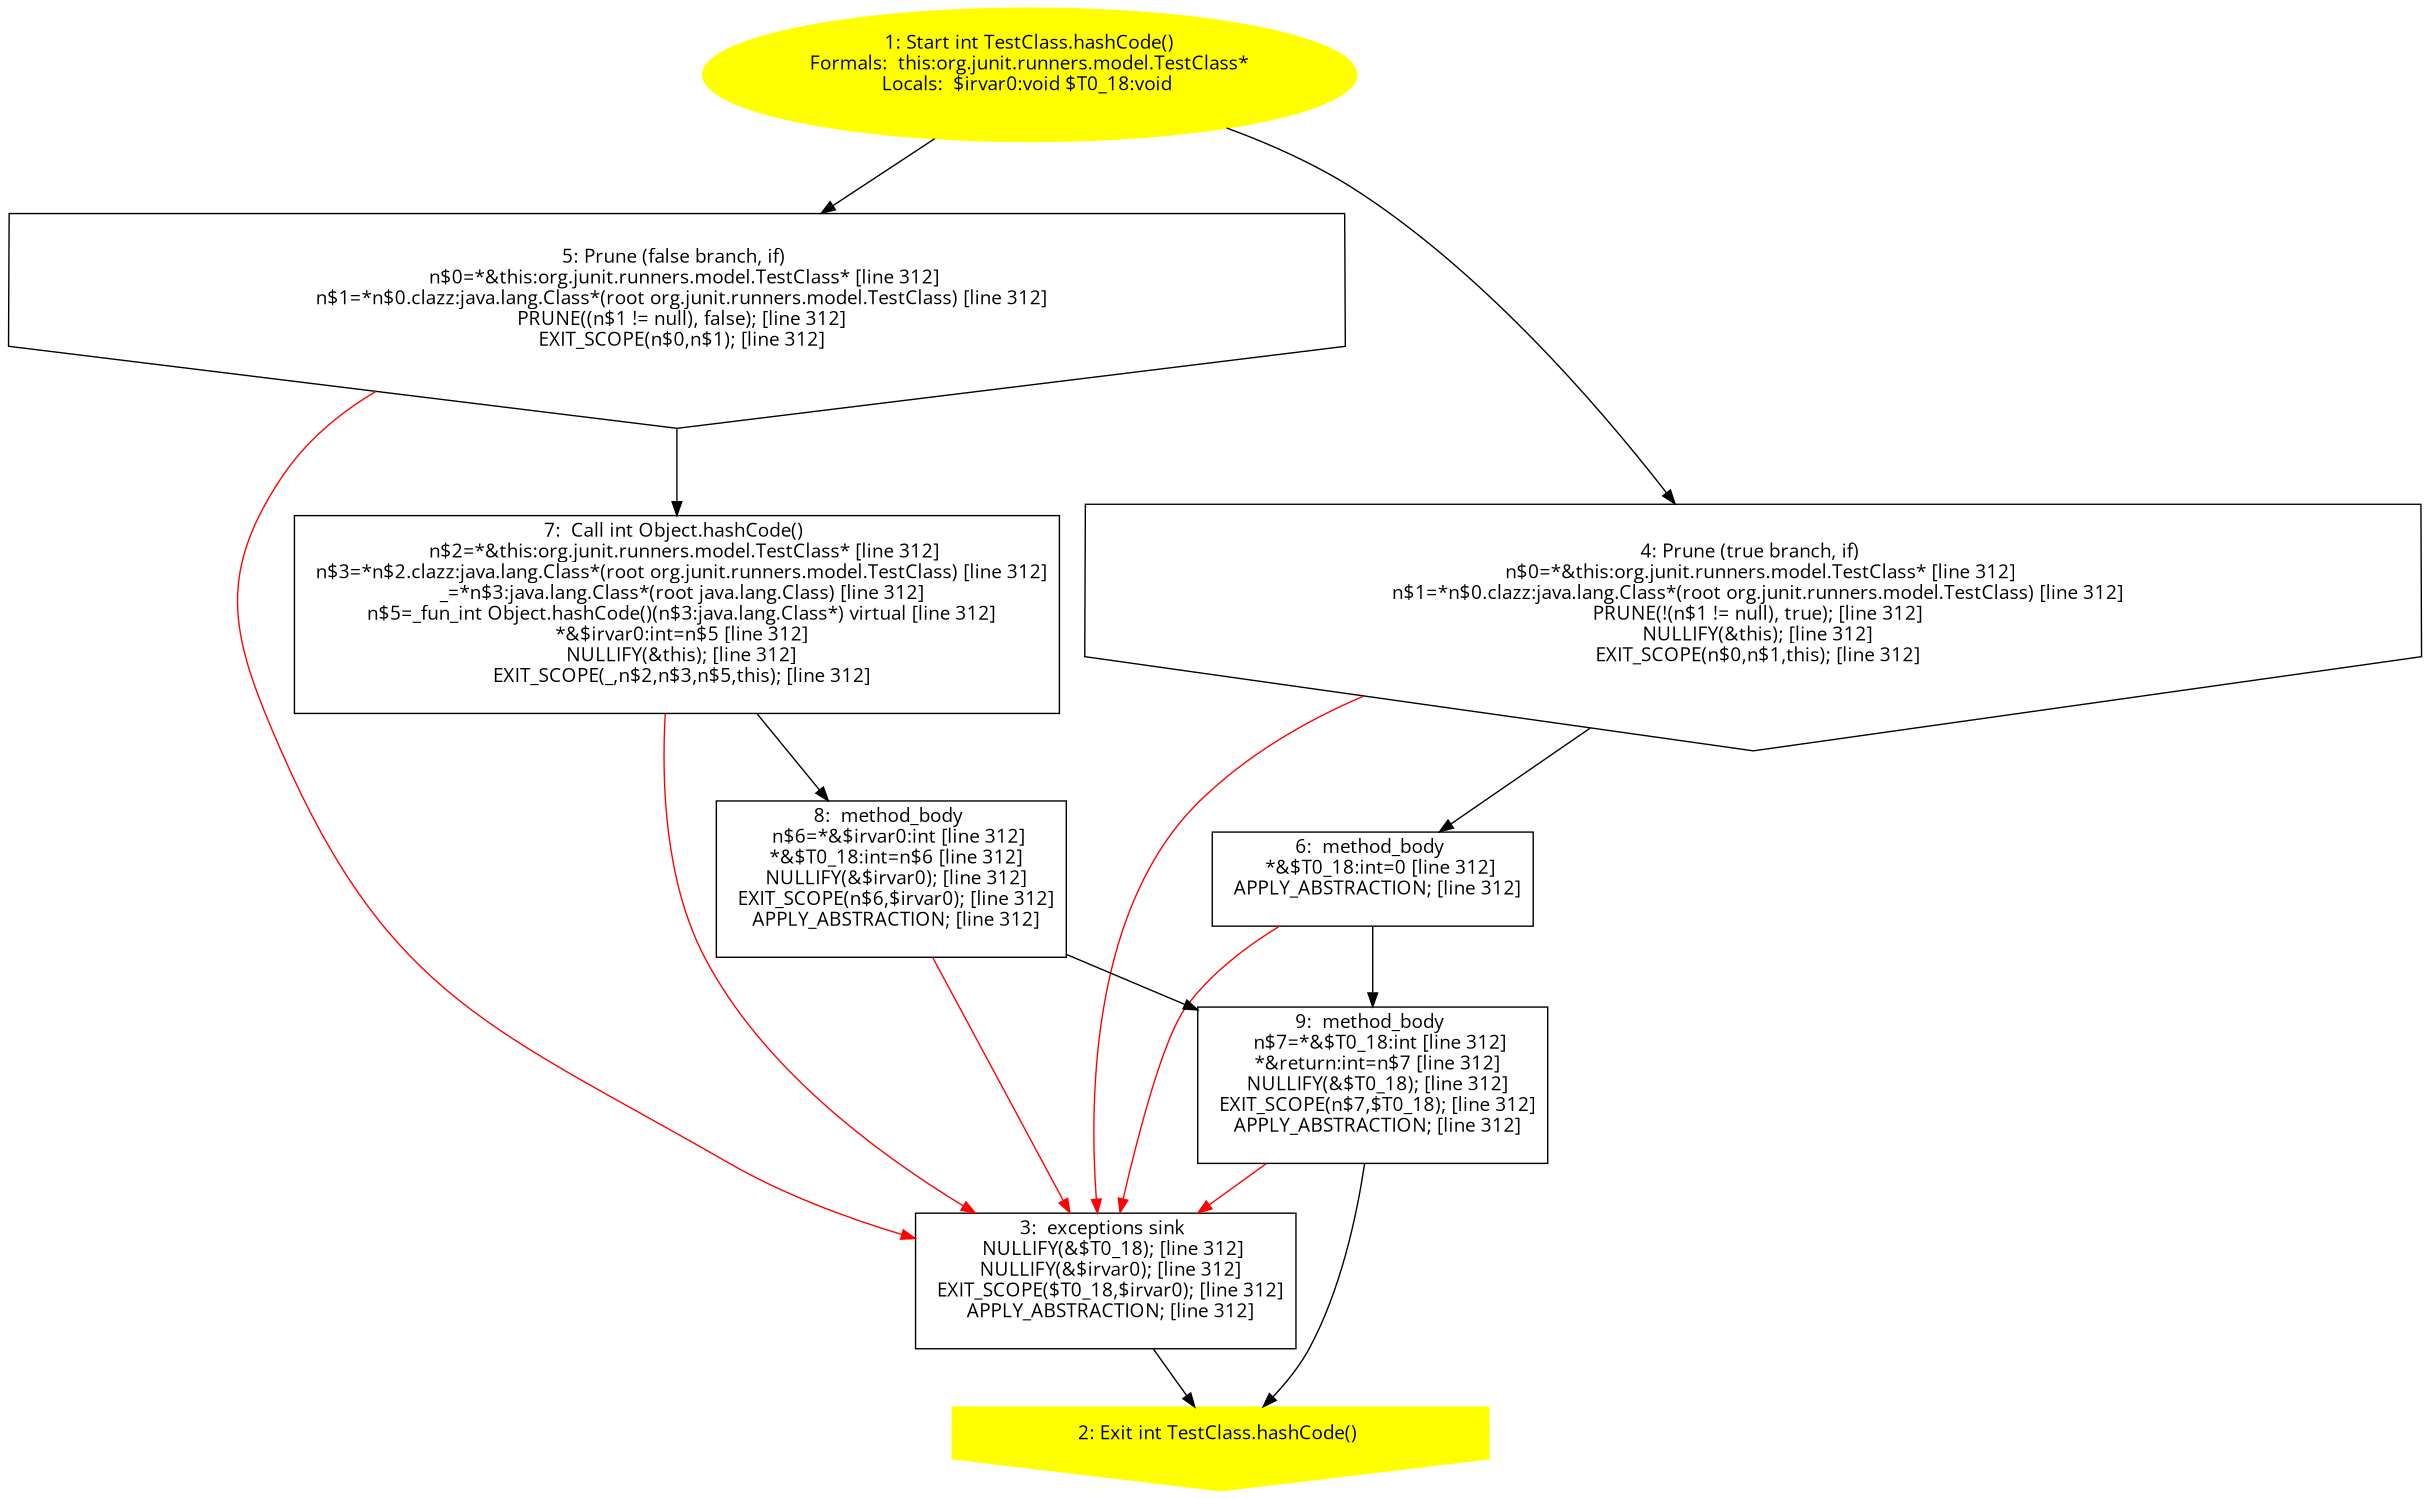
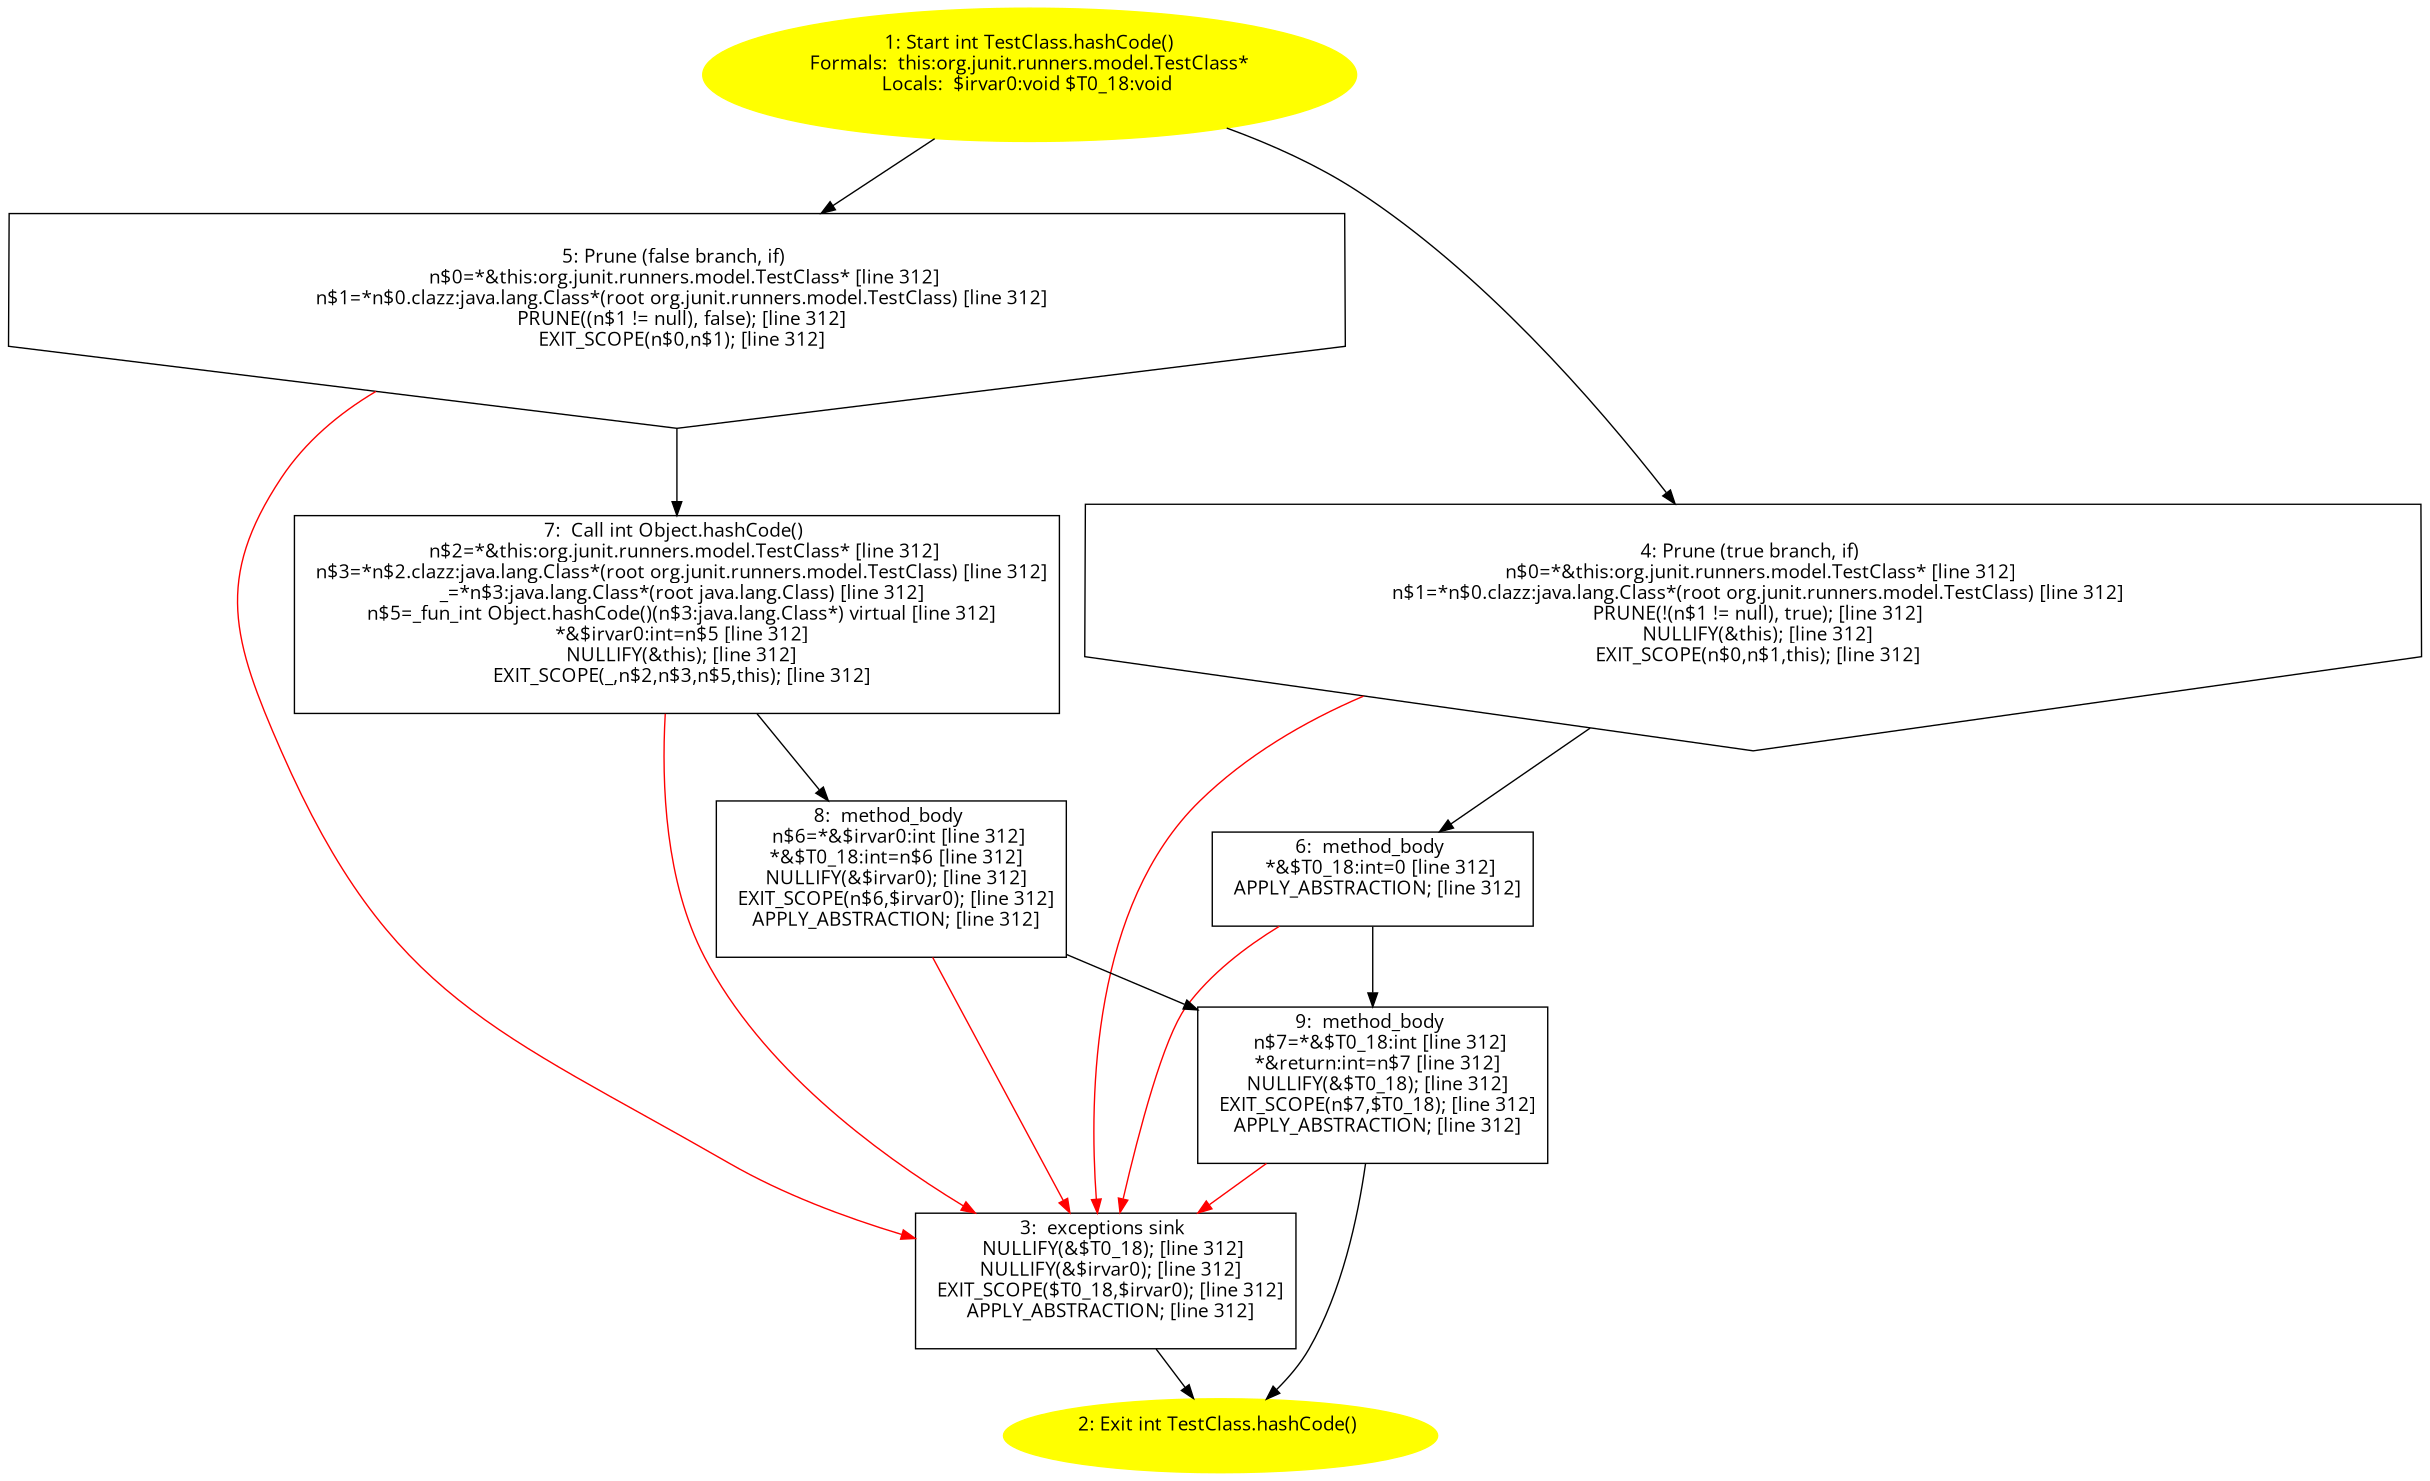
(1221, 1444) -> (1221, 1436)
